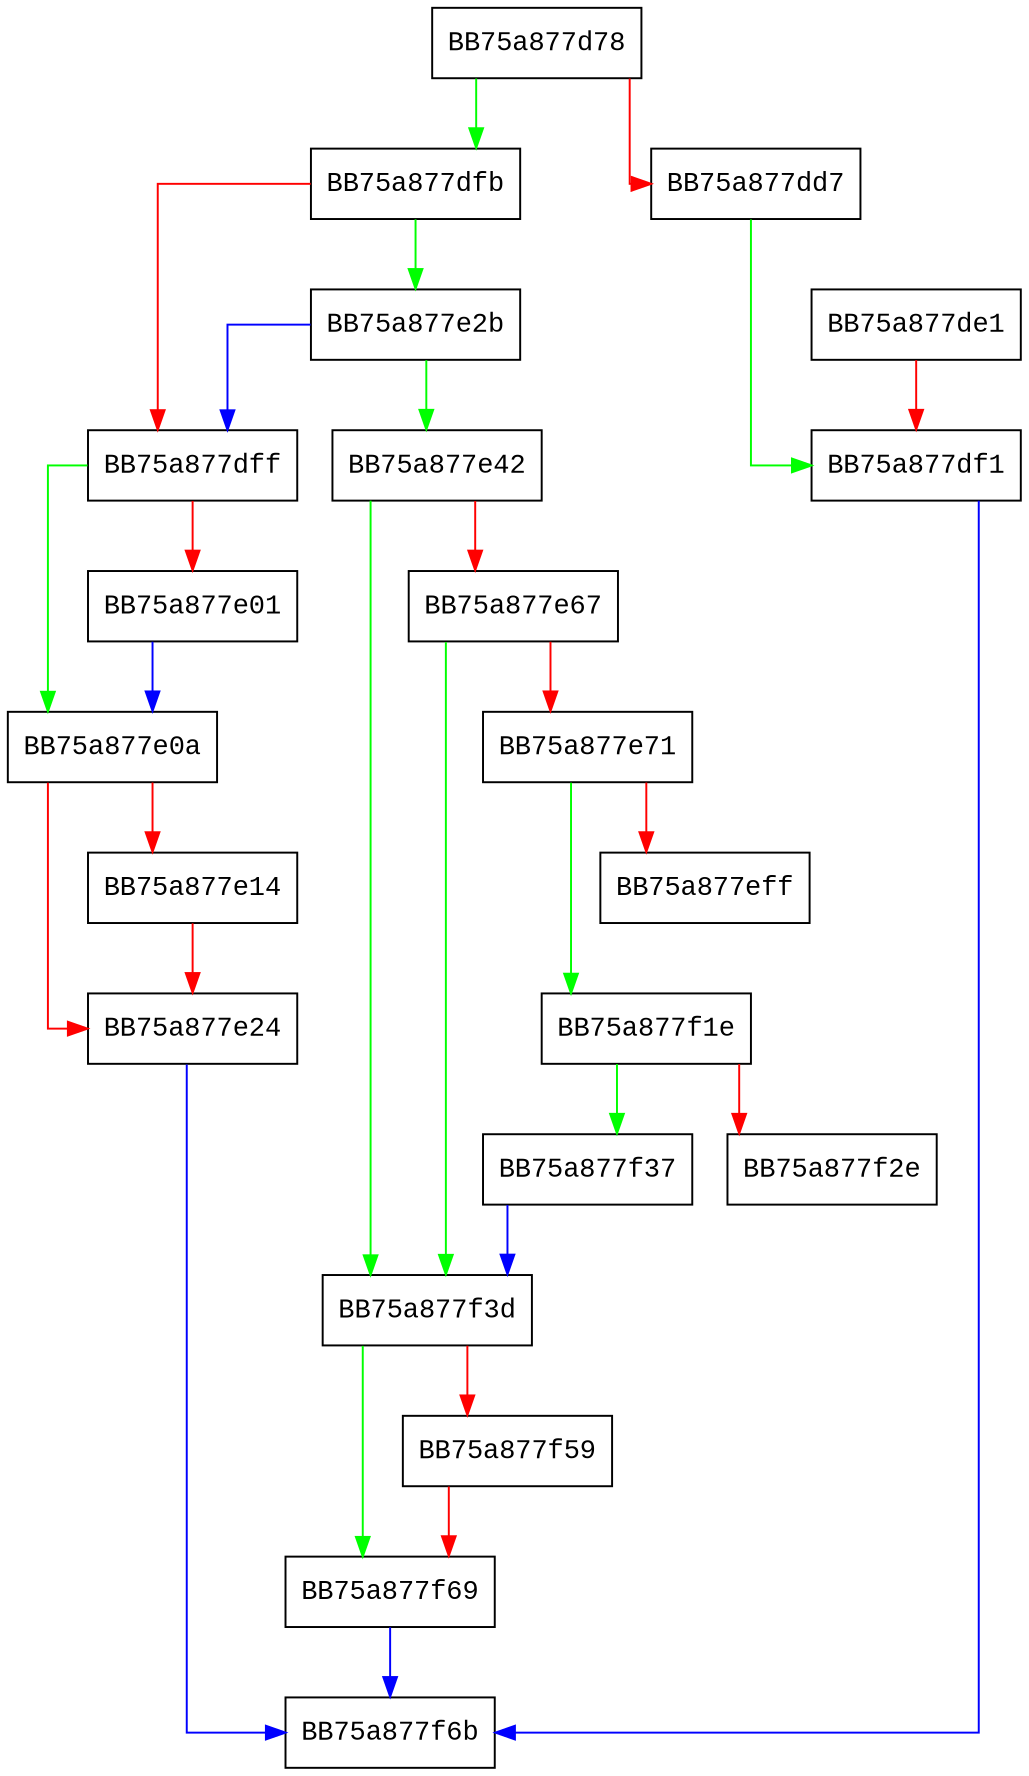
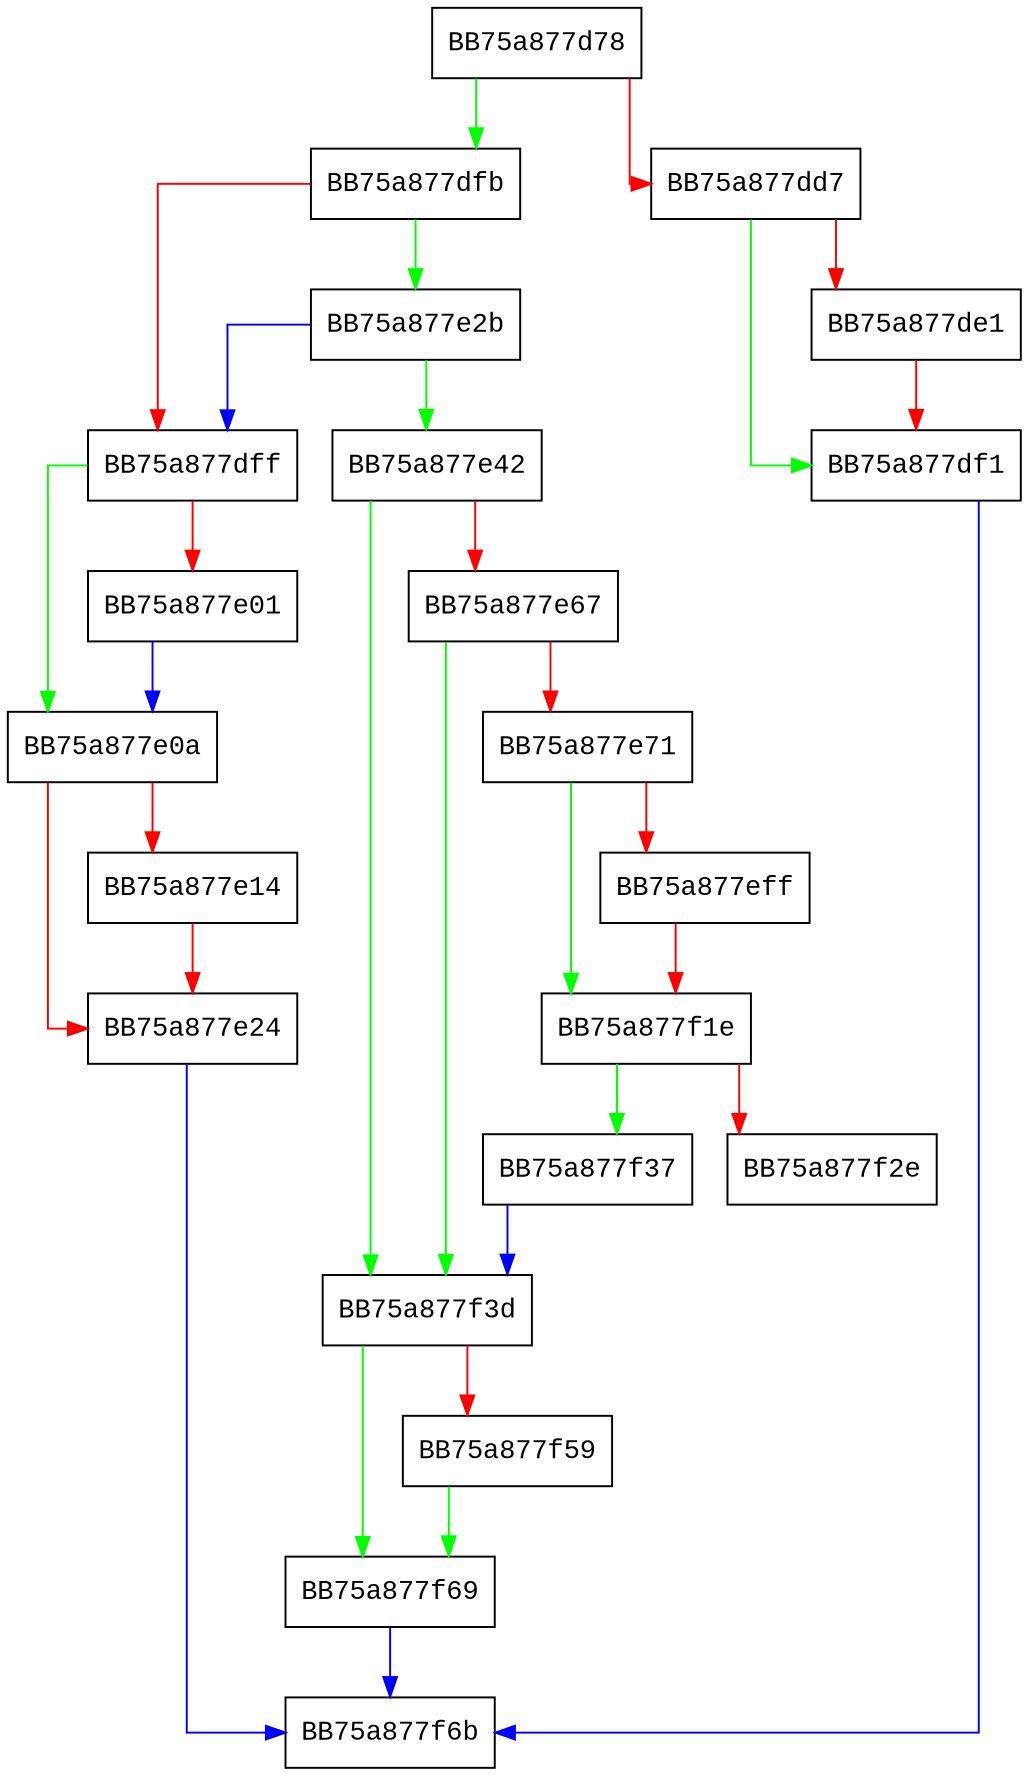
none -> (836, 244)
none -> (676, 948)
(449, 1511) -> (449, 1511)
